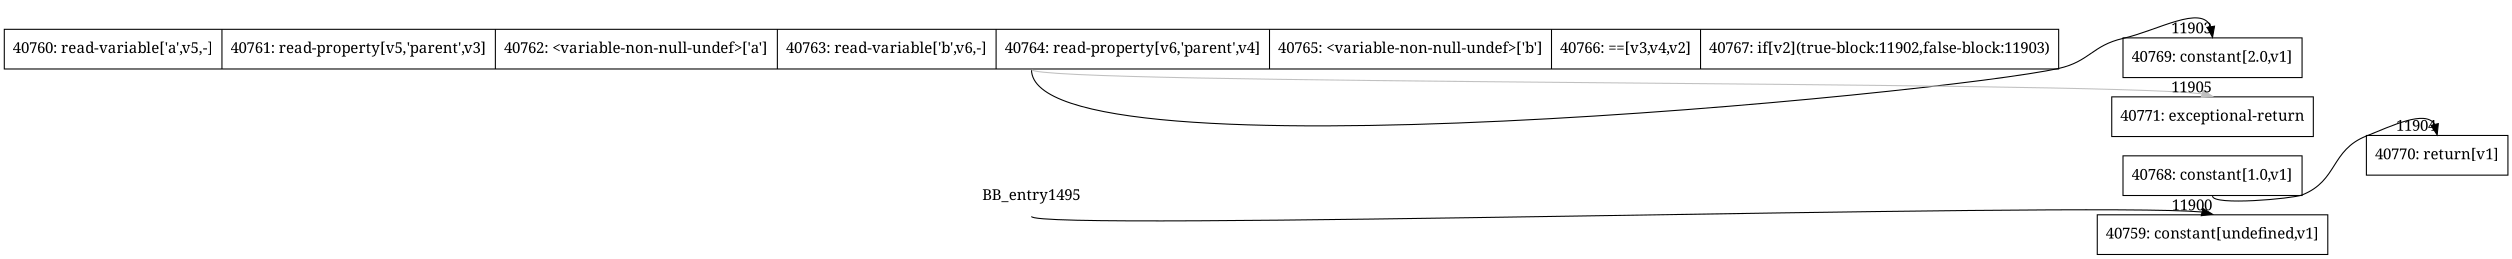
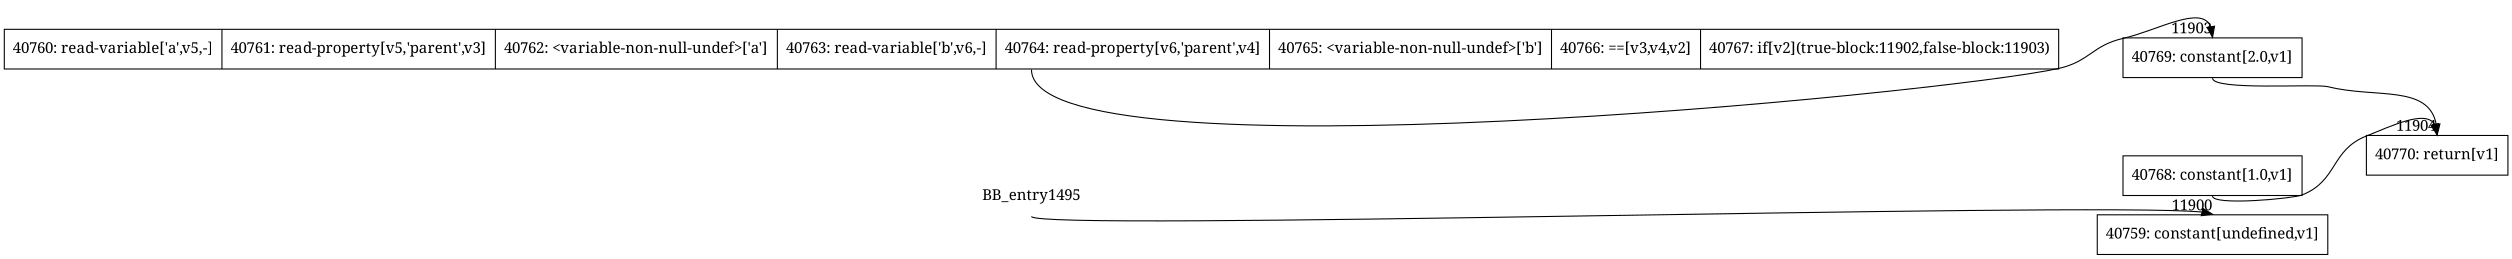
none -> (2330, 87)
(2213, 117) -> none
